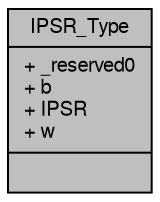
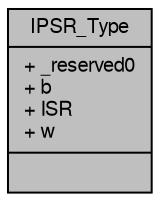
(56, 110) -> (49, 110)
